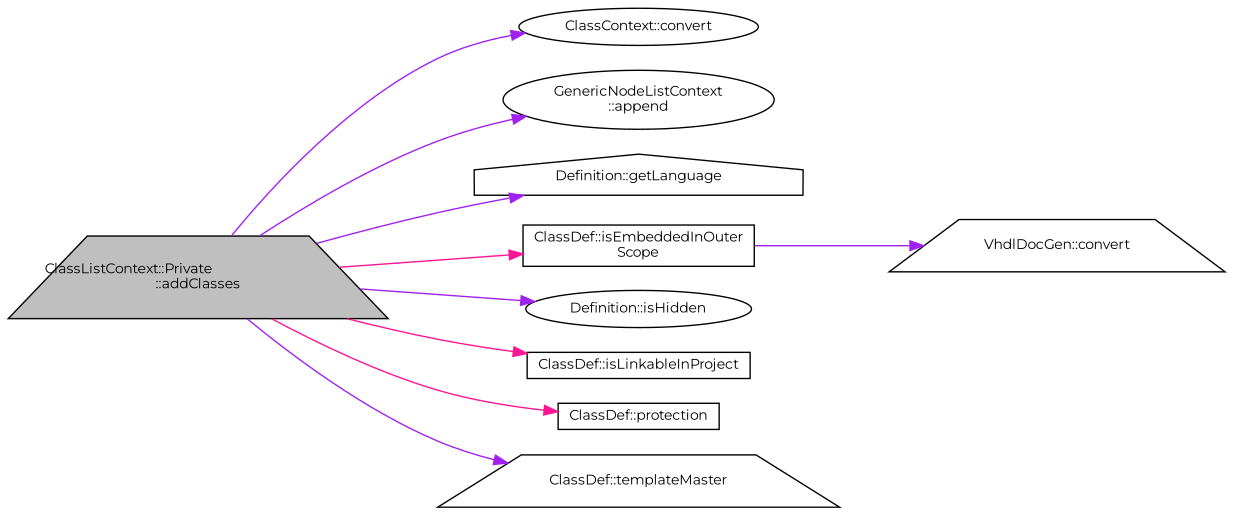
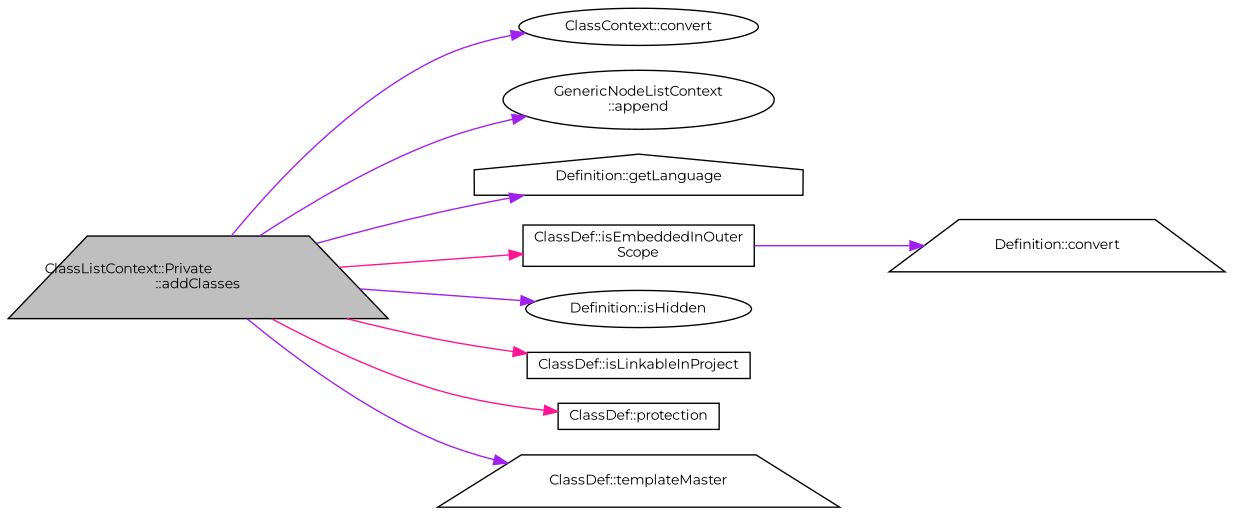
(1057, 246) -> (1057, 246)
